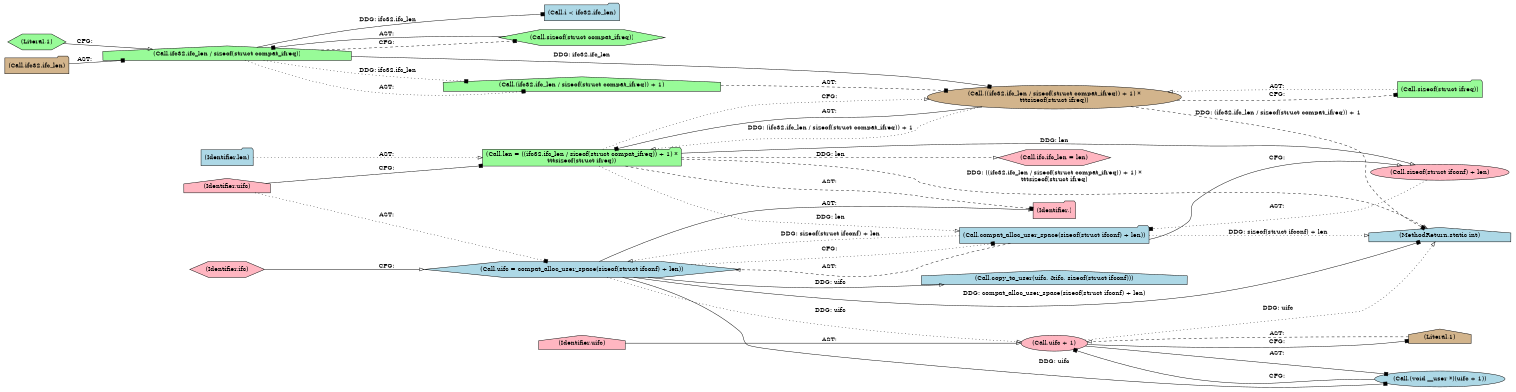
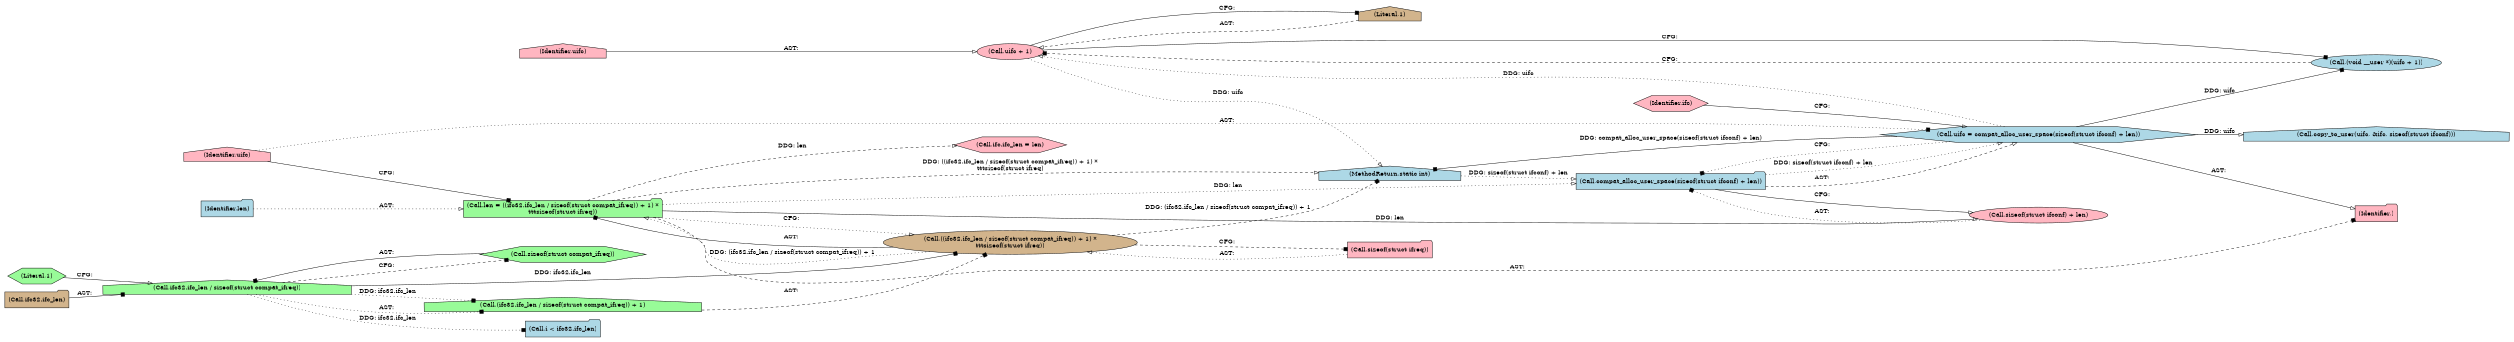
(398, 24) -> (382, 324)
(1440, 90) -> (1390, 250)
(1257, 235) -> (1516, 177)
(1278, 353) -> (1671, 37)
(1225, 382) -> (1679, 63)
